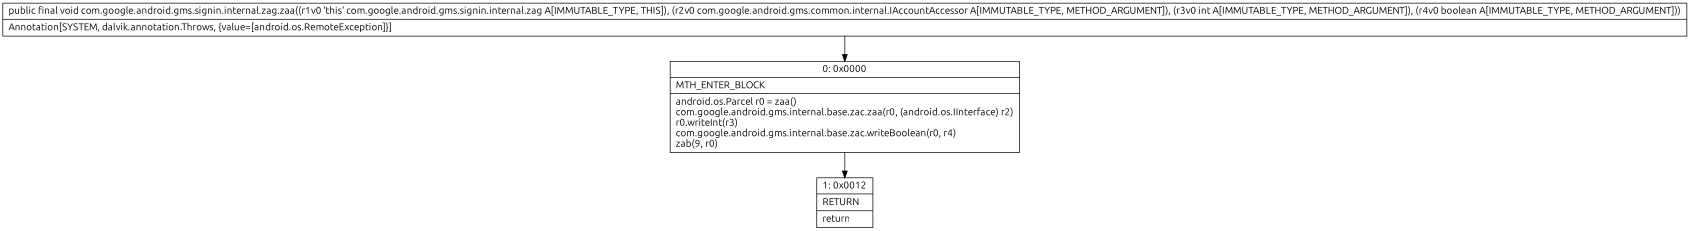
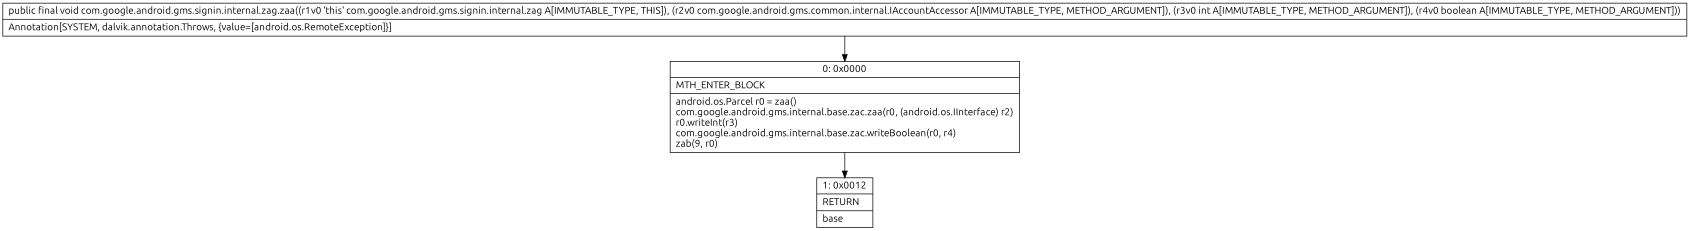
(836, 219) -> (833, 219)
